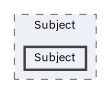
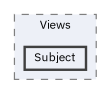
(55, 26) -> (55, 26)
